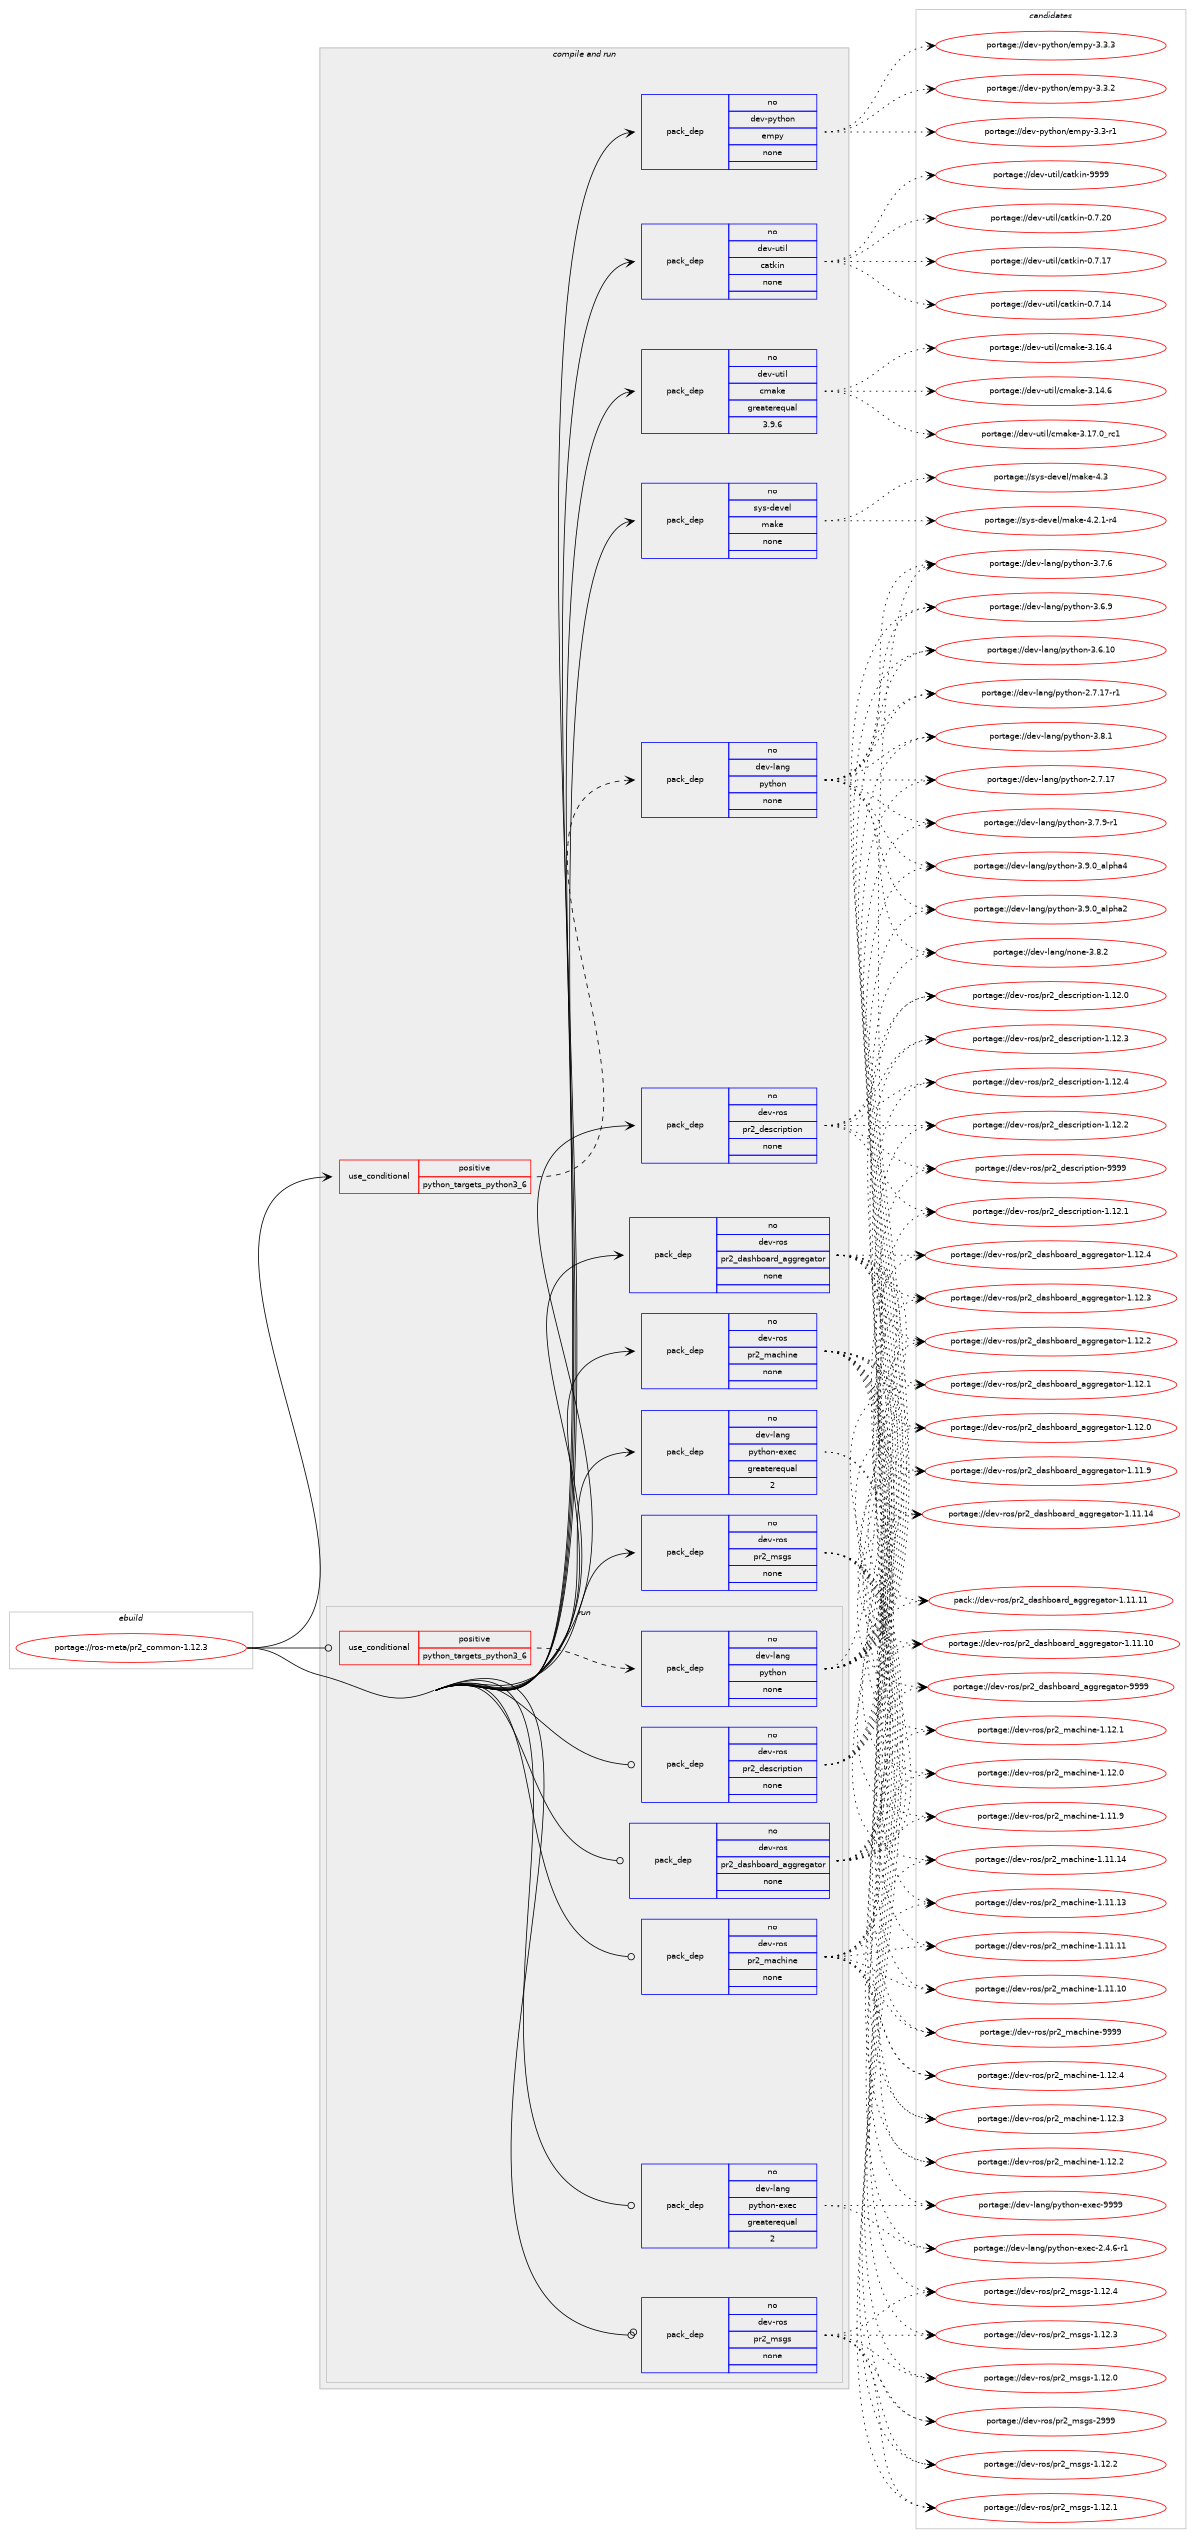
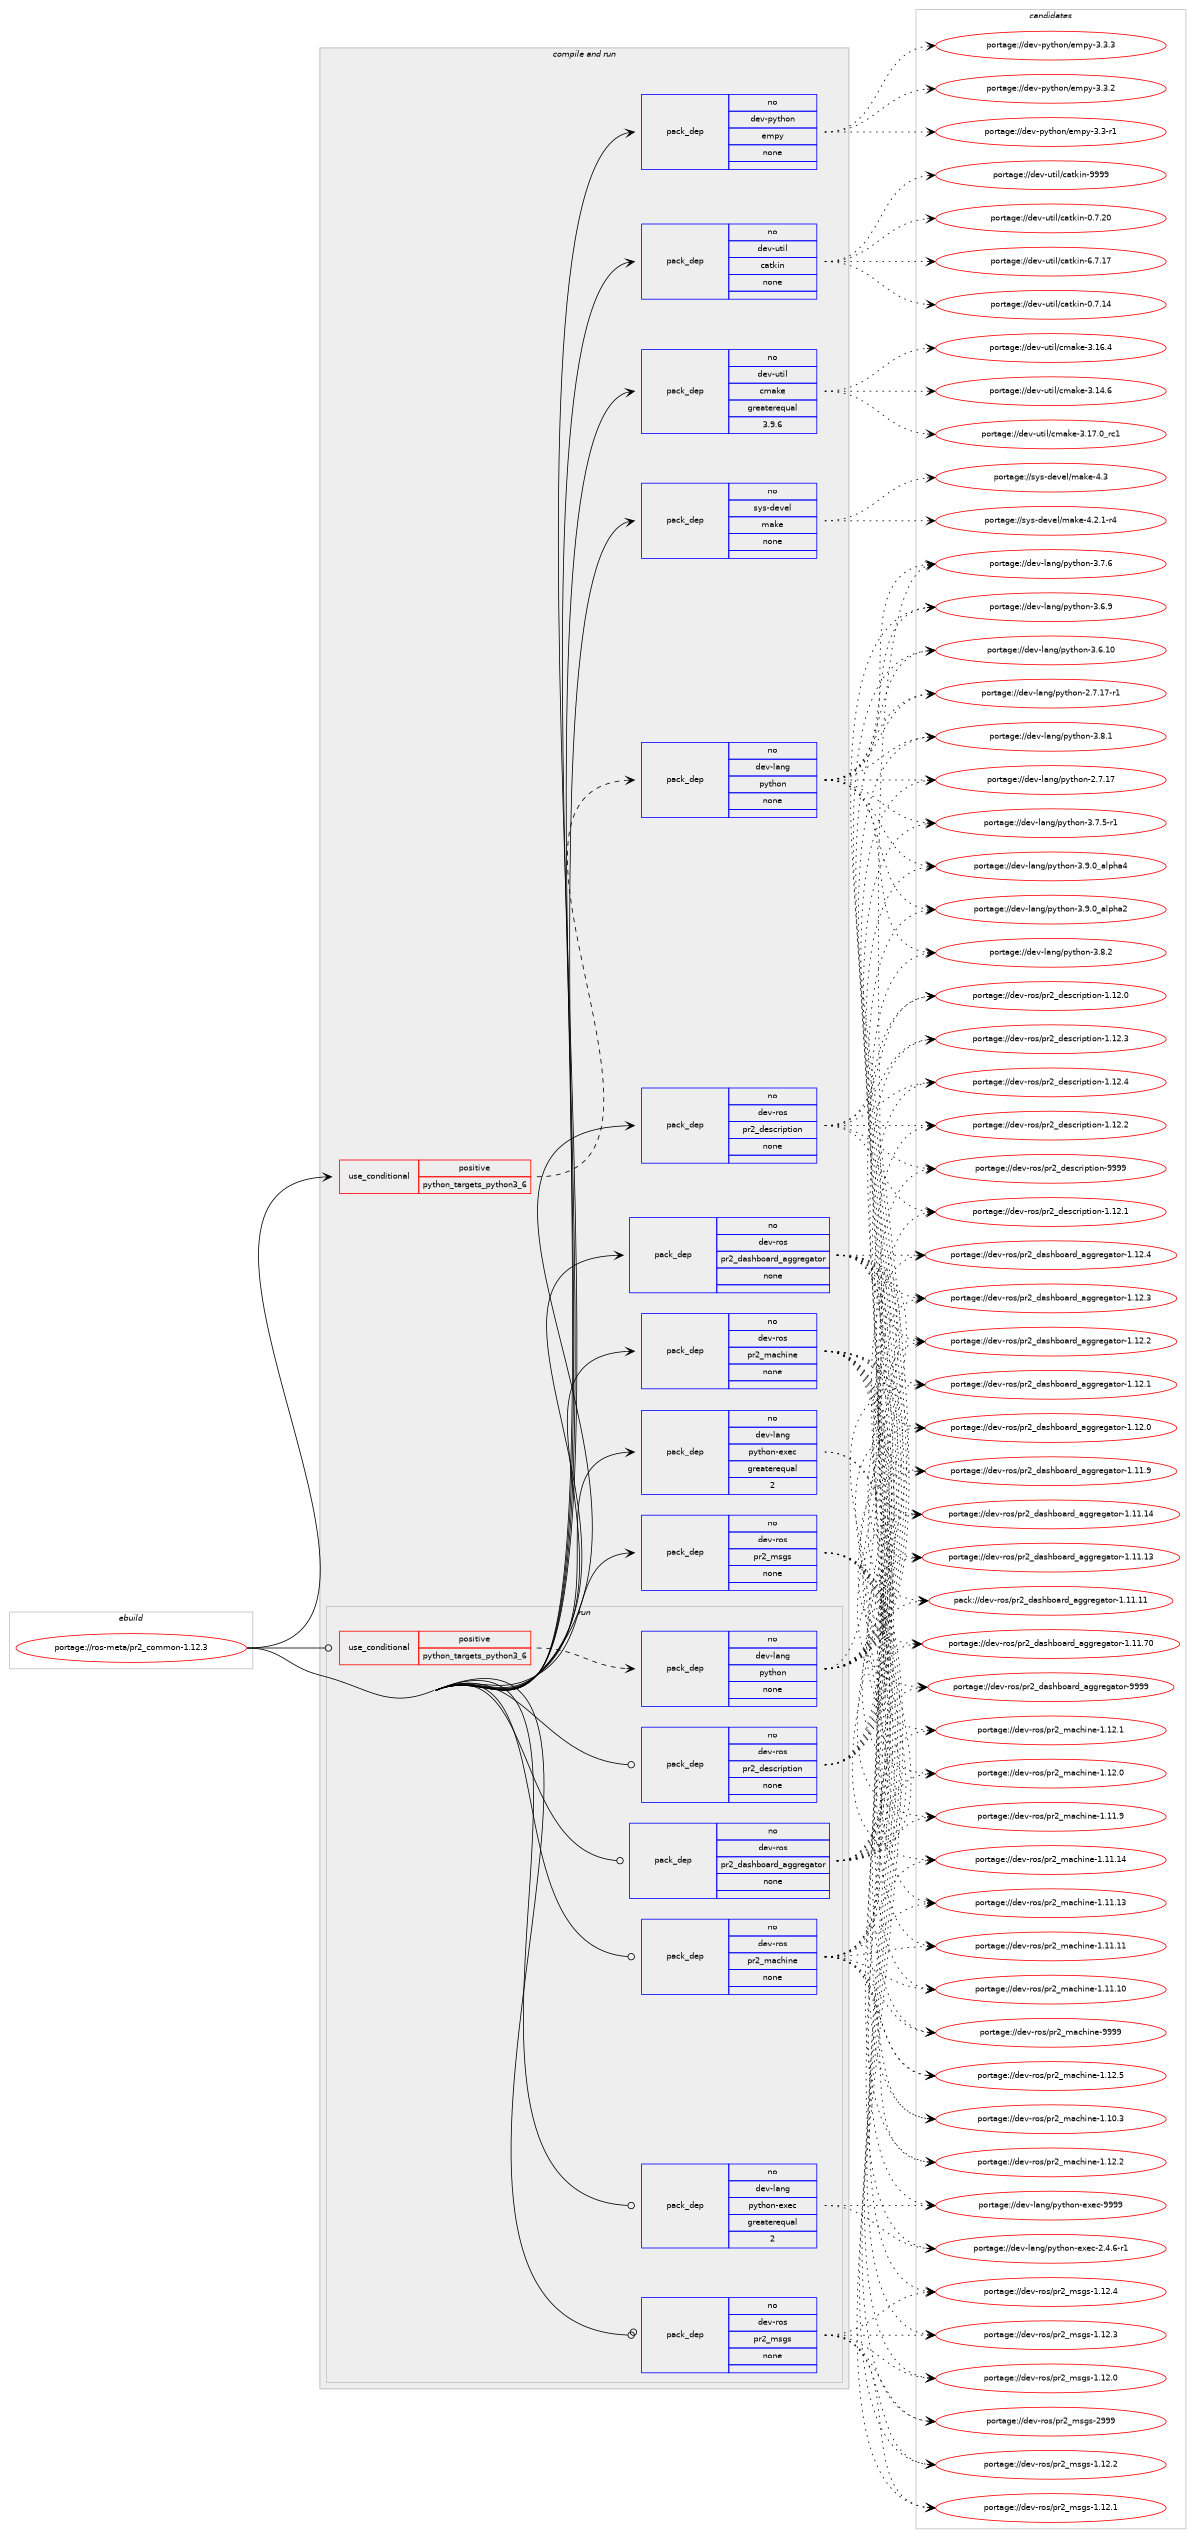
(1051, 262) -> (1051, 262)
(1051, 823) -> (1051, 823)
(1051, 953) -> (1051, 953)
none -> (1051, 1558)
(1051, 1644) -> (1051, 1644)
(1051, 2076) -> (1051, 2076)
(1051, 2119) -> (1051, 2119)
